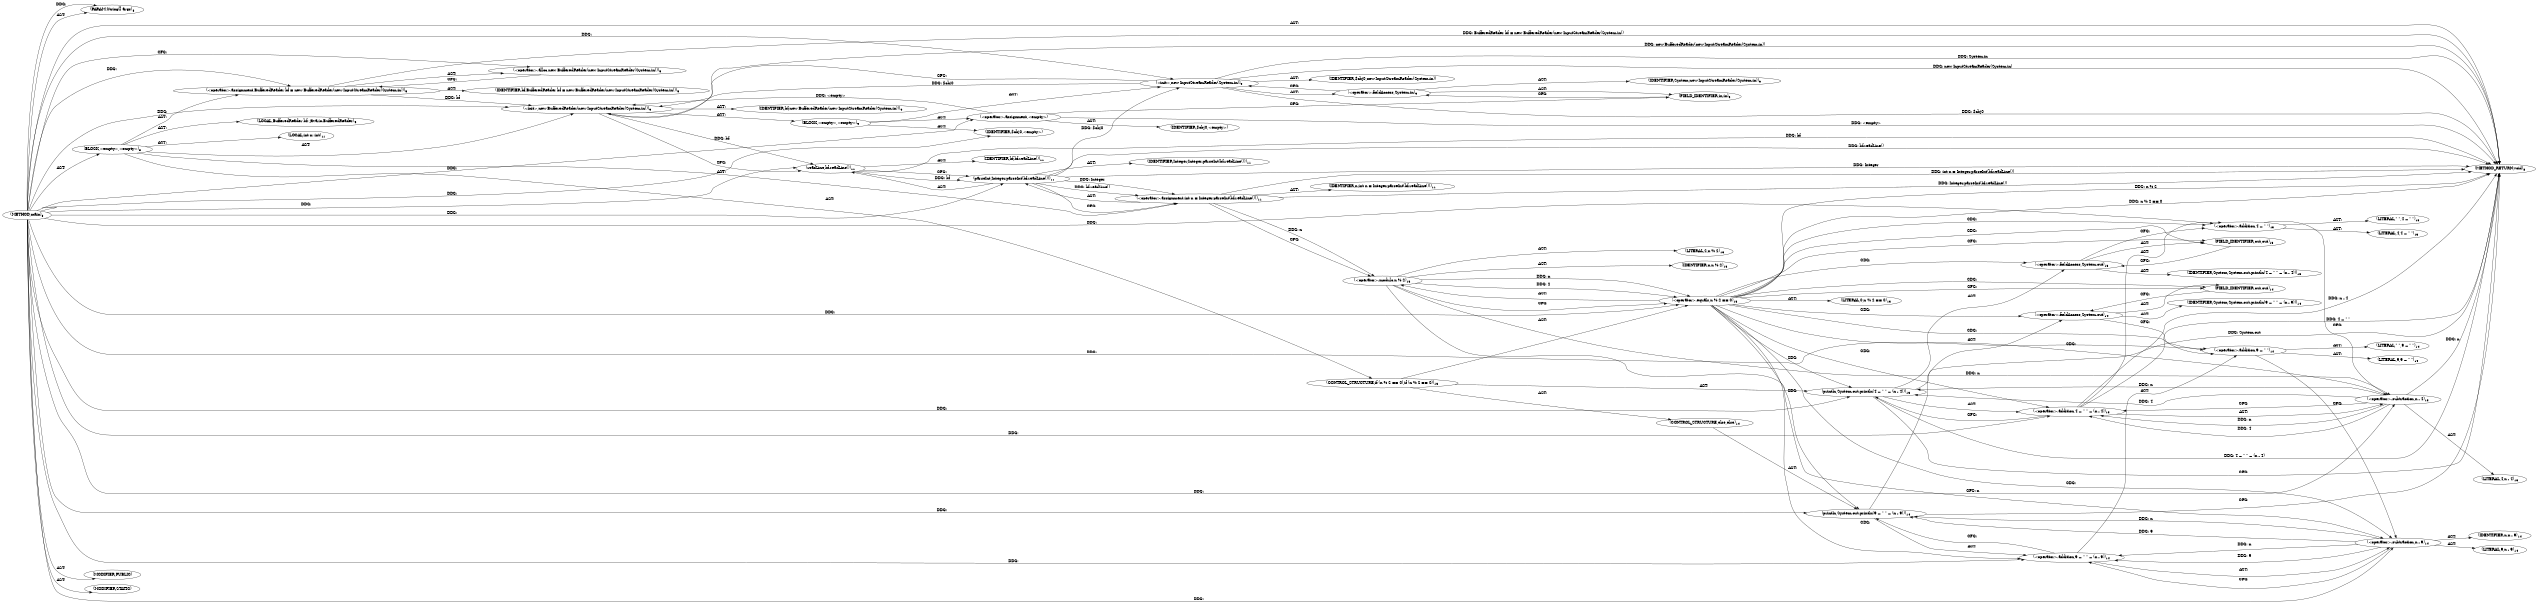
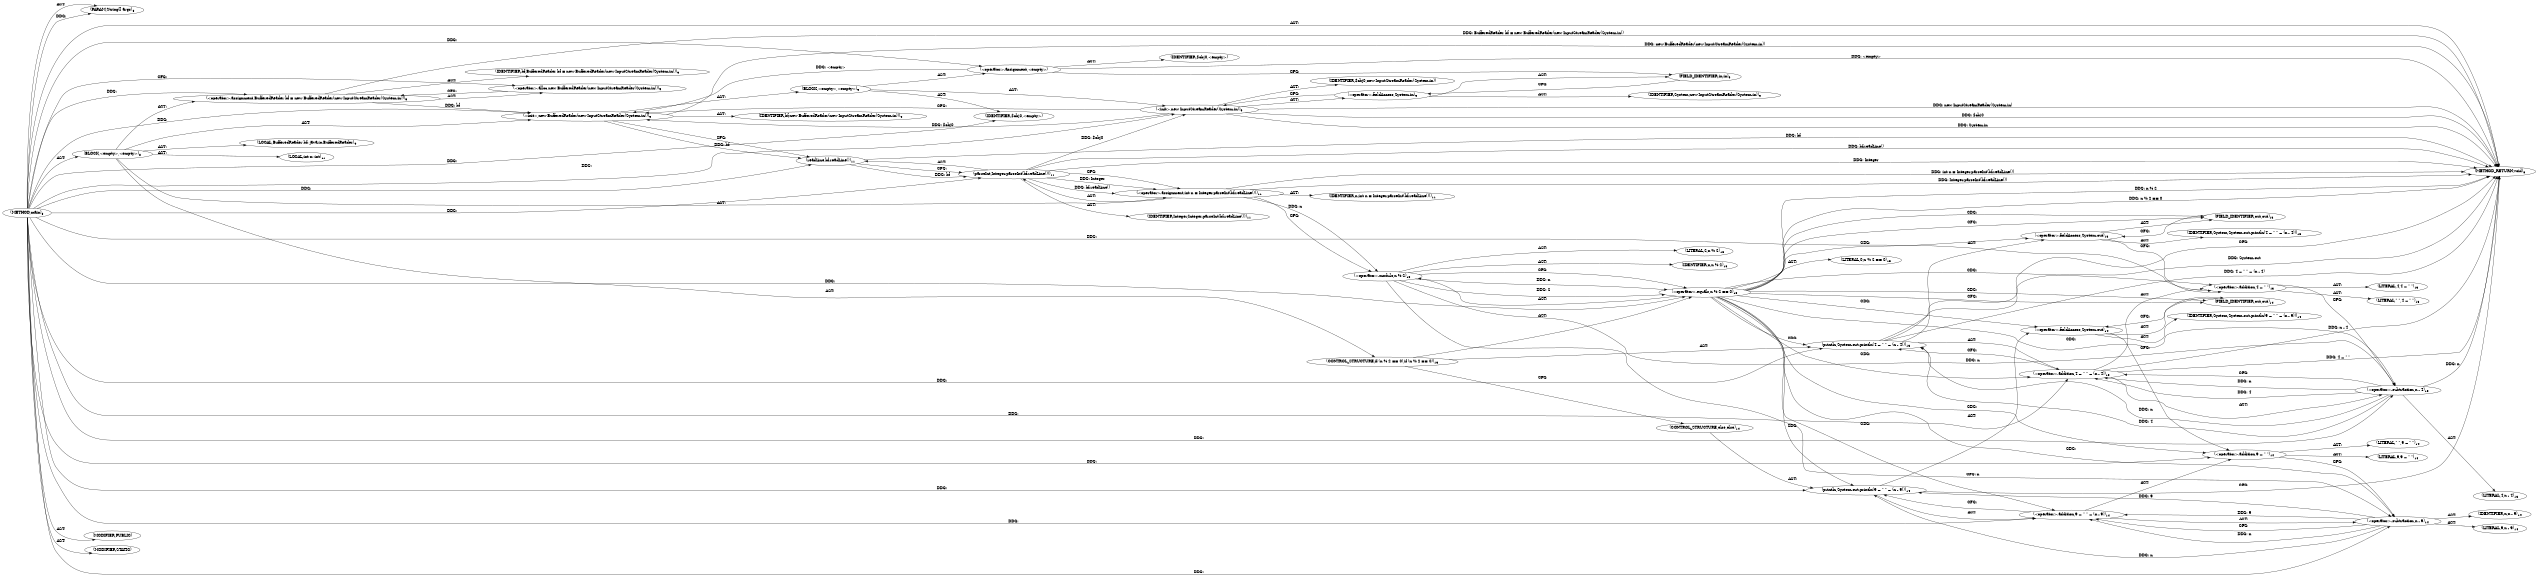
(1014, 159) -> none
(1543, 393) -> (1543, 378)
